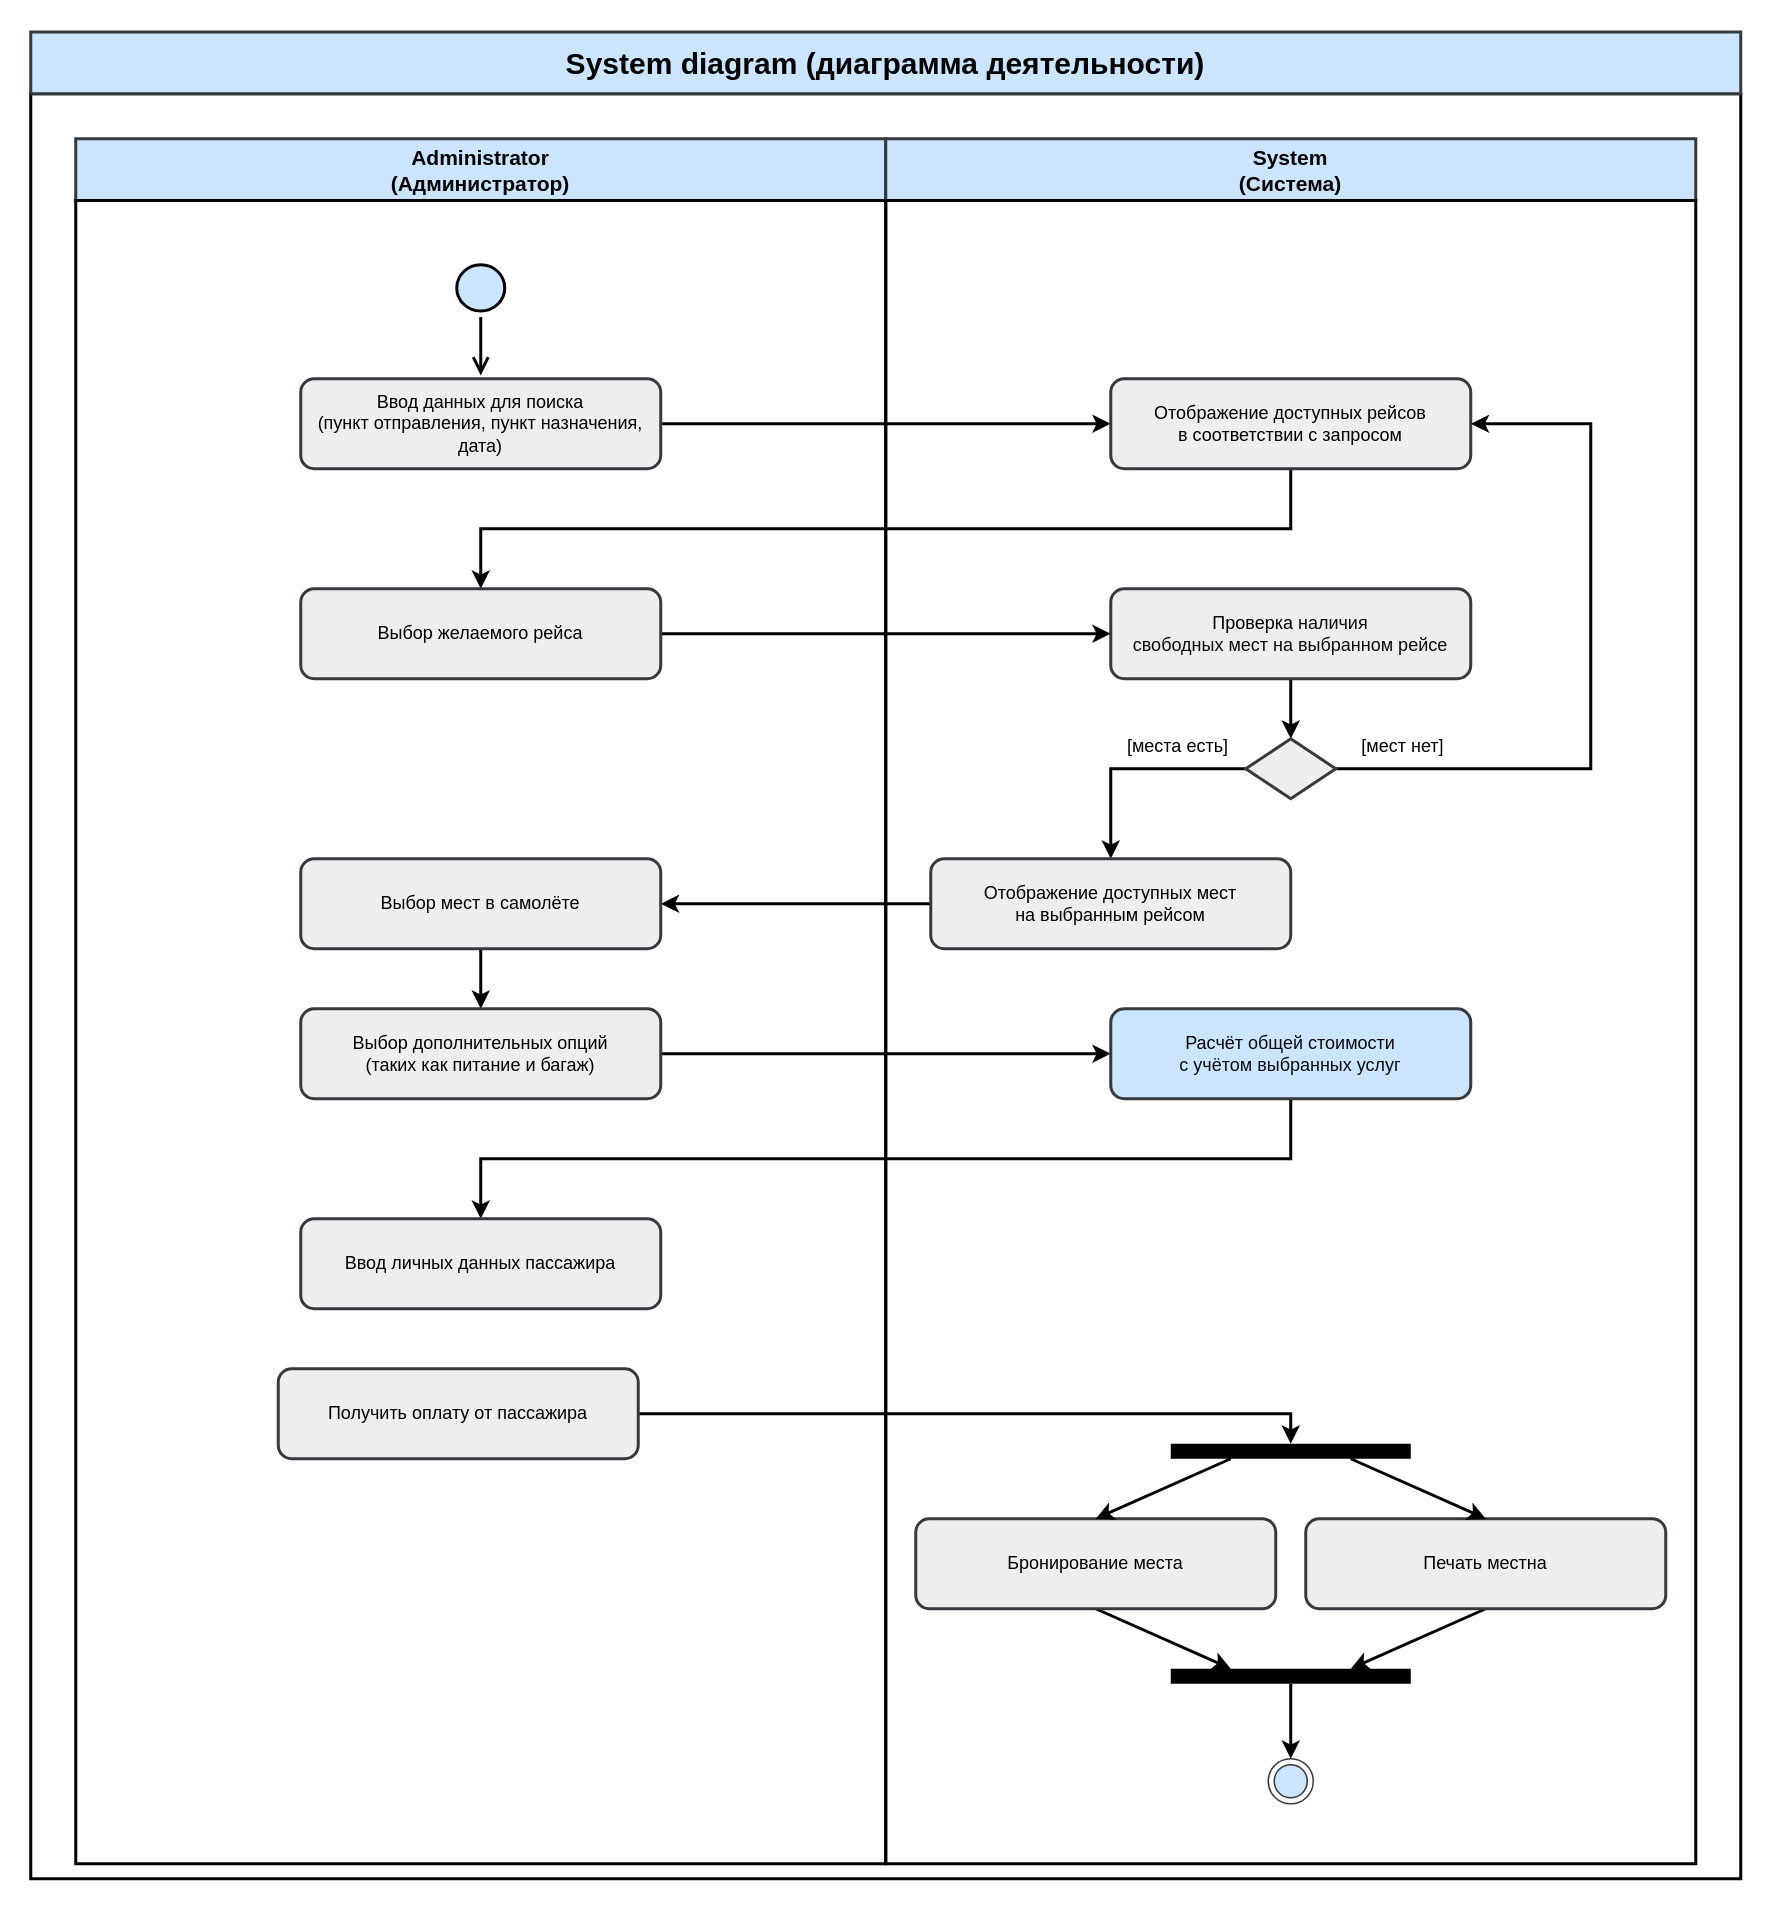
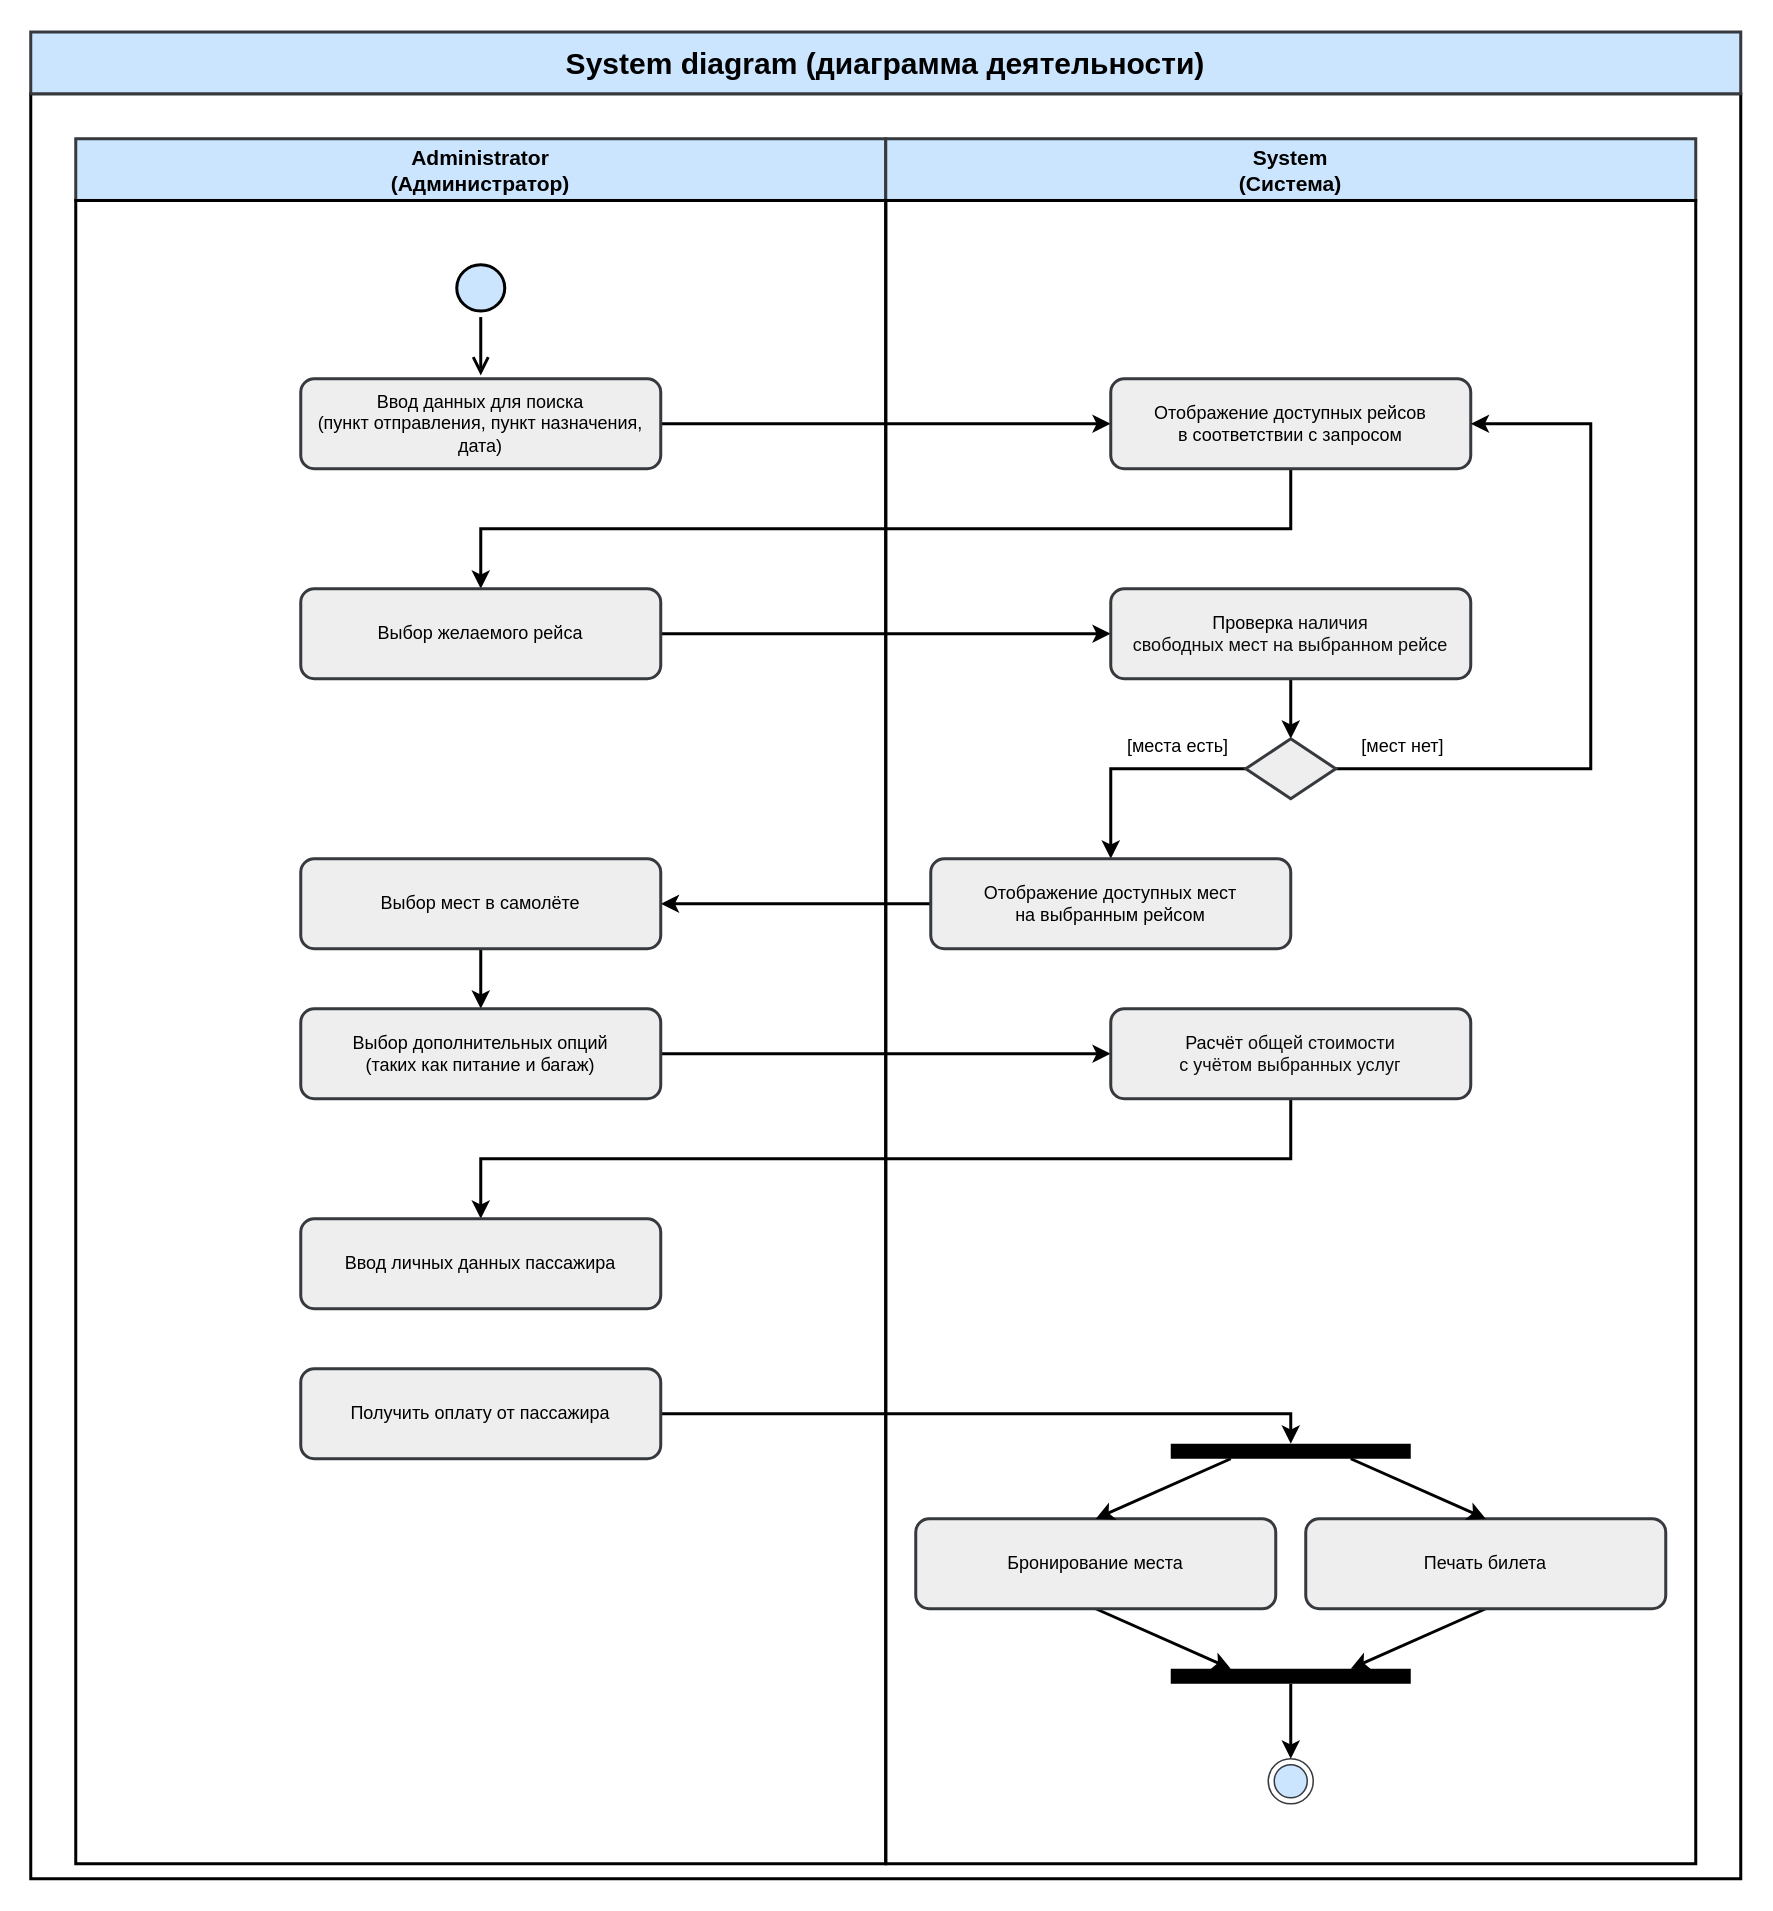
(1291, 1054) -> (1291, 1054)
(458, 1414) -> (481, 1414)
(1486, 1564) -> (1486, 1564)
